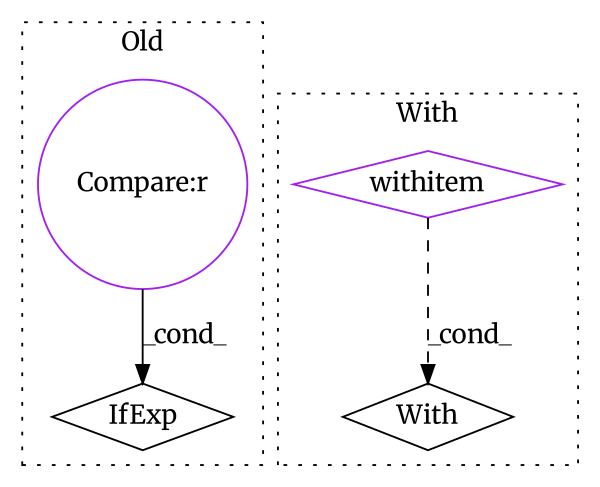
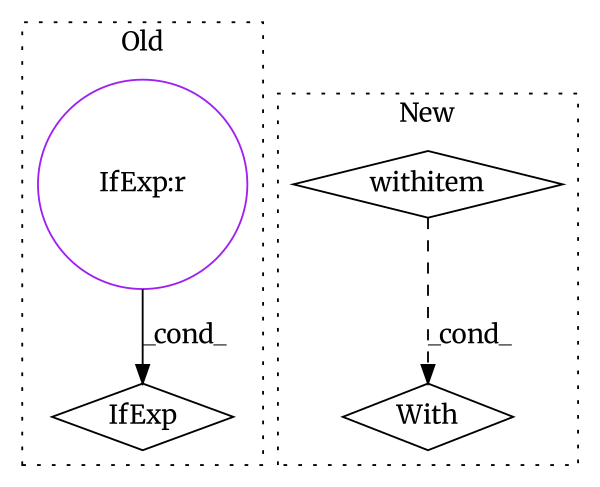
(428, 115) -> (428, 115)
(143, 184) -> (143, 184)
(428, 184) -> (428, 184)
